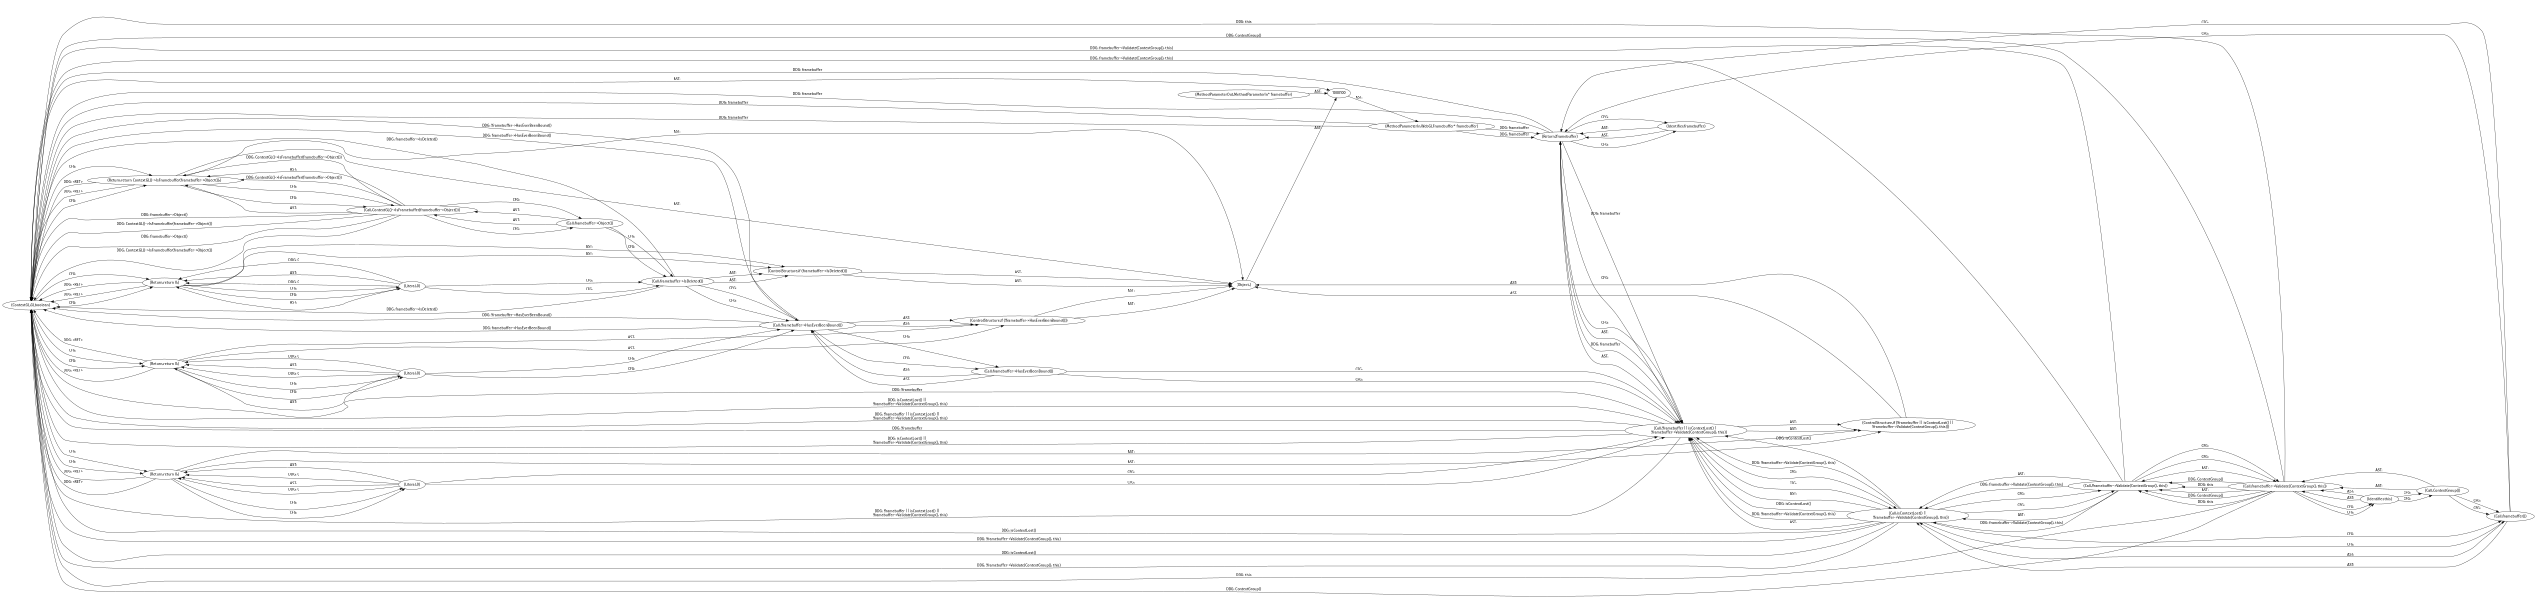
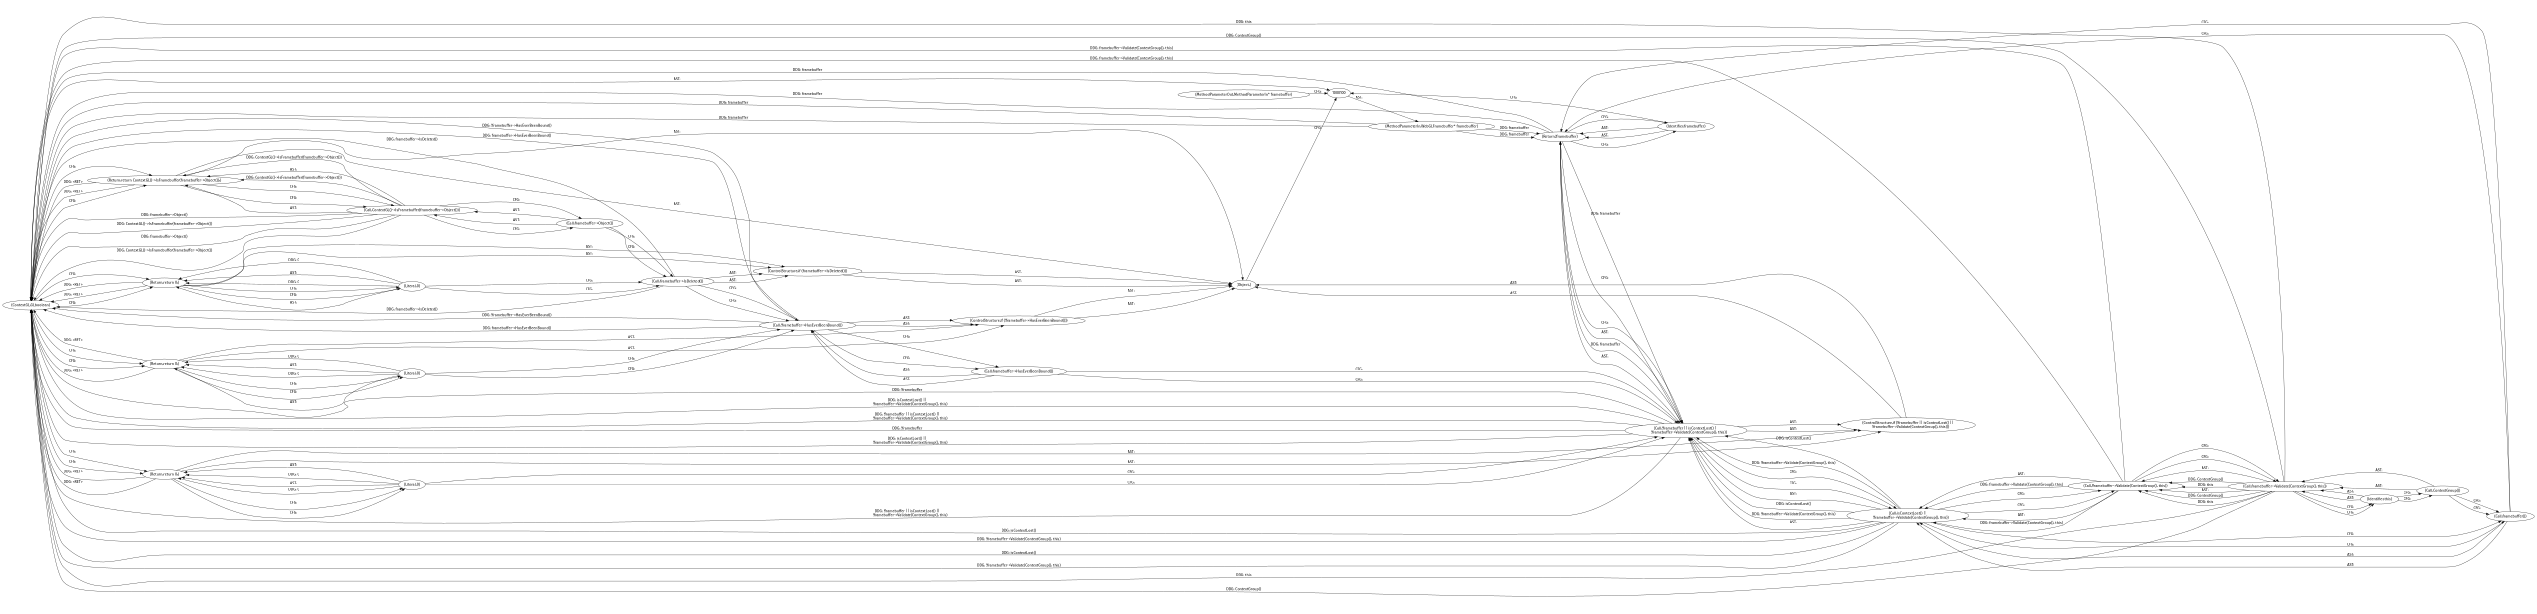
(1319, 92) -> (1319, 92)
none -> (1511, 100)
(1319, 128) -> (1319, 128)
